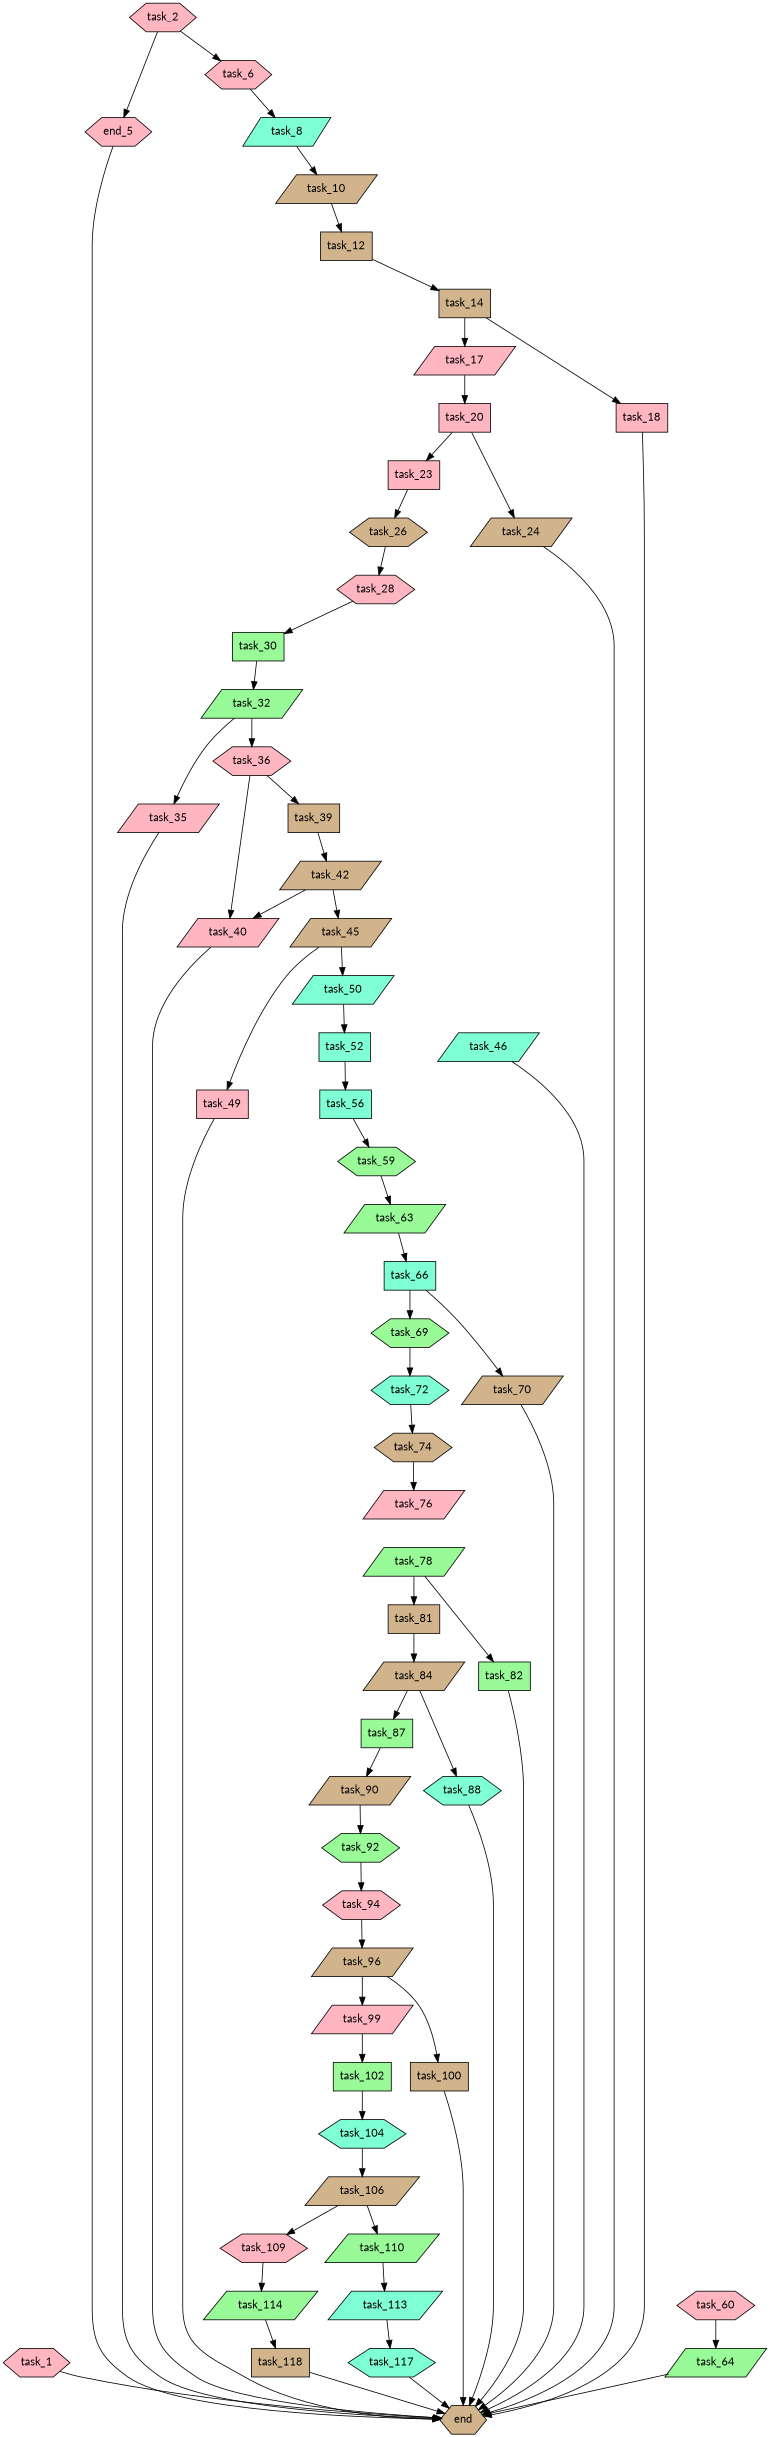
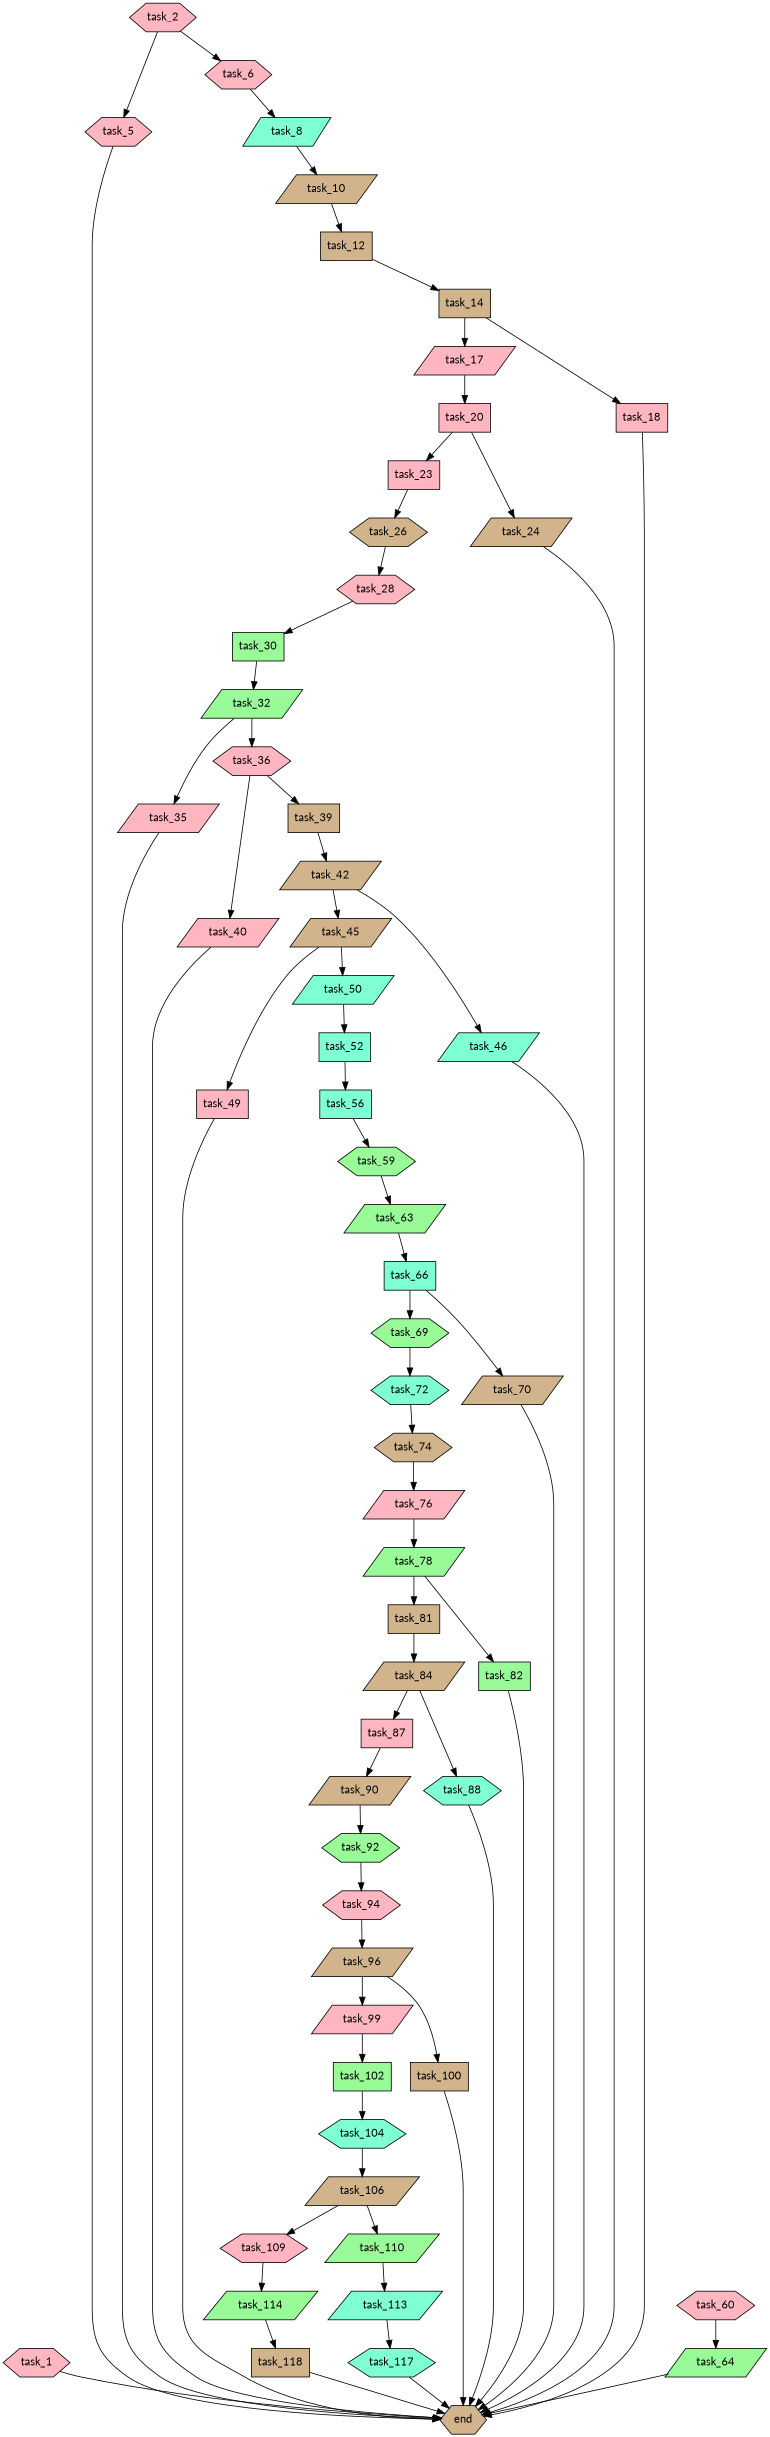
(118, 132) -> (118, 132)
(283, 902) -> (426, 950)
none -> (414, 1529)
(387, 1733) -> (387, 1733)
